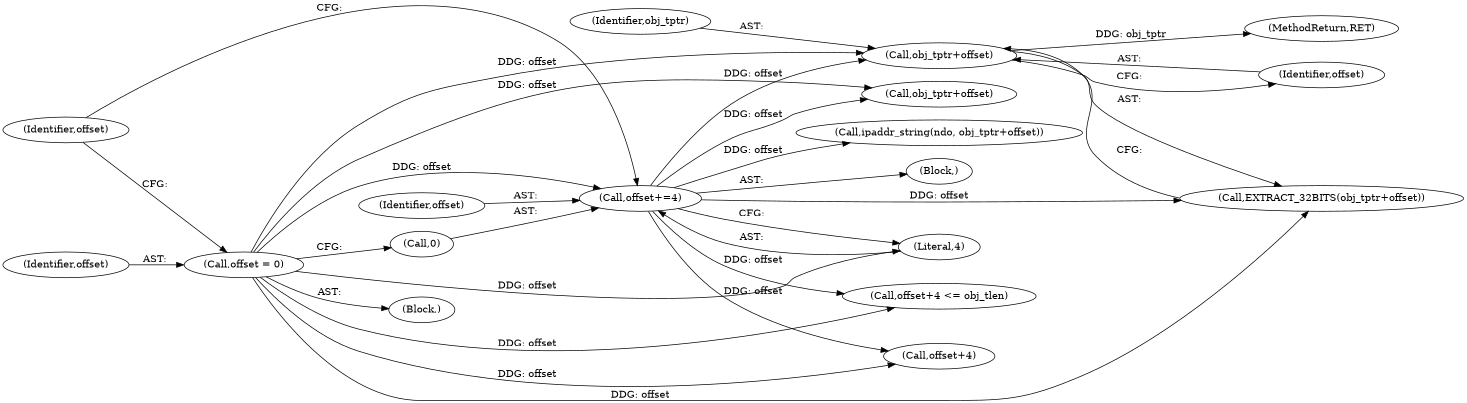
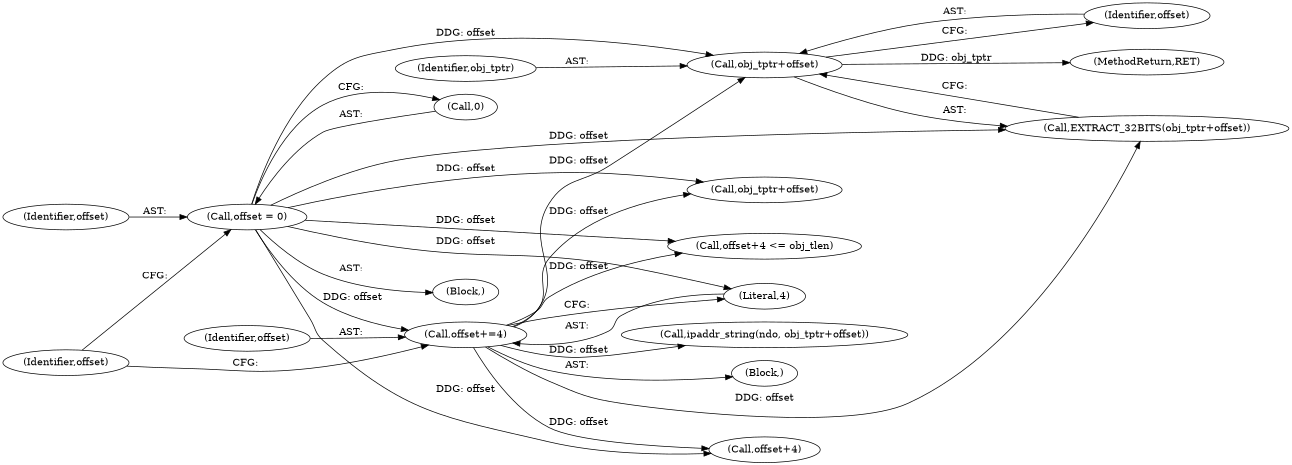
(521, 225) -> (334, 129)
